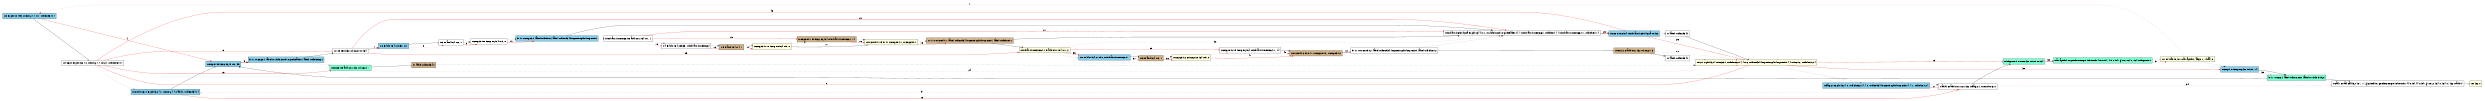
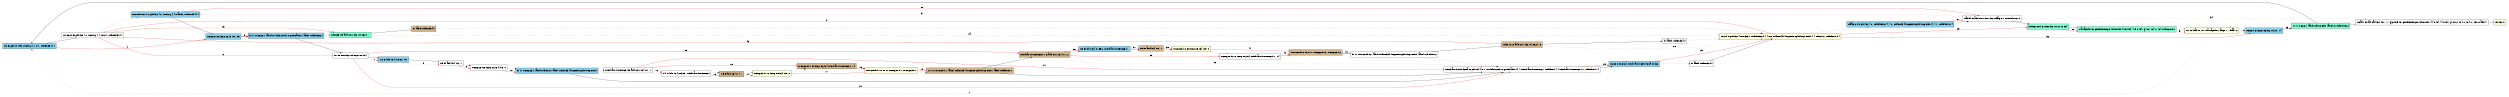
(856, 12) -> (812, 43)
(829, 47) -> (827, 74)
(1045, 50) -> (1045, 55)
(1253, 79) -> (1169, 3)
